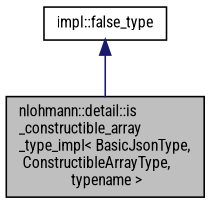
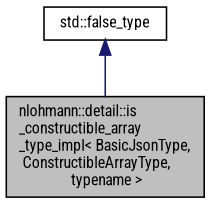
(105, 24) -> (105, 24)
